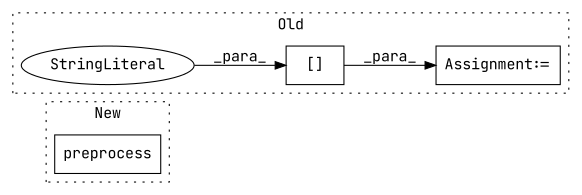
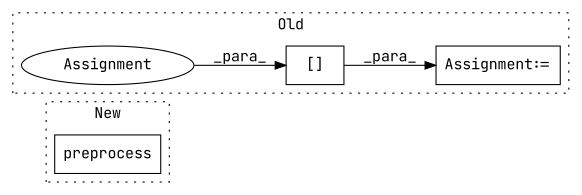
(108, 65) -> (108, 65)
